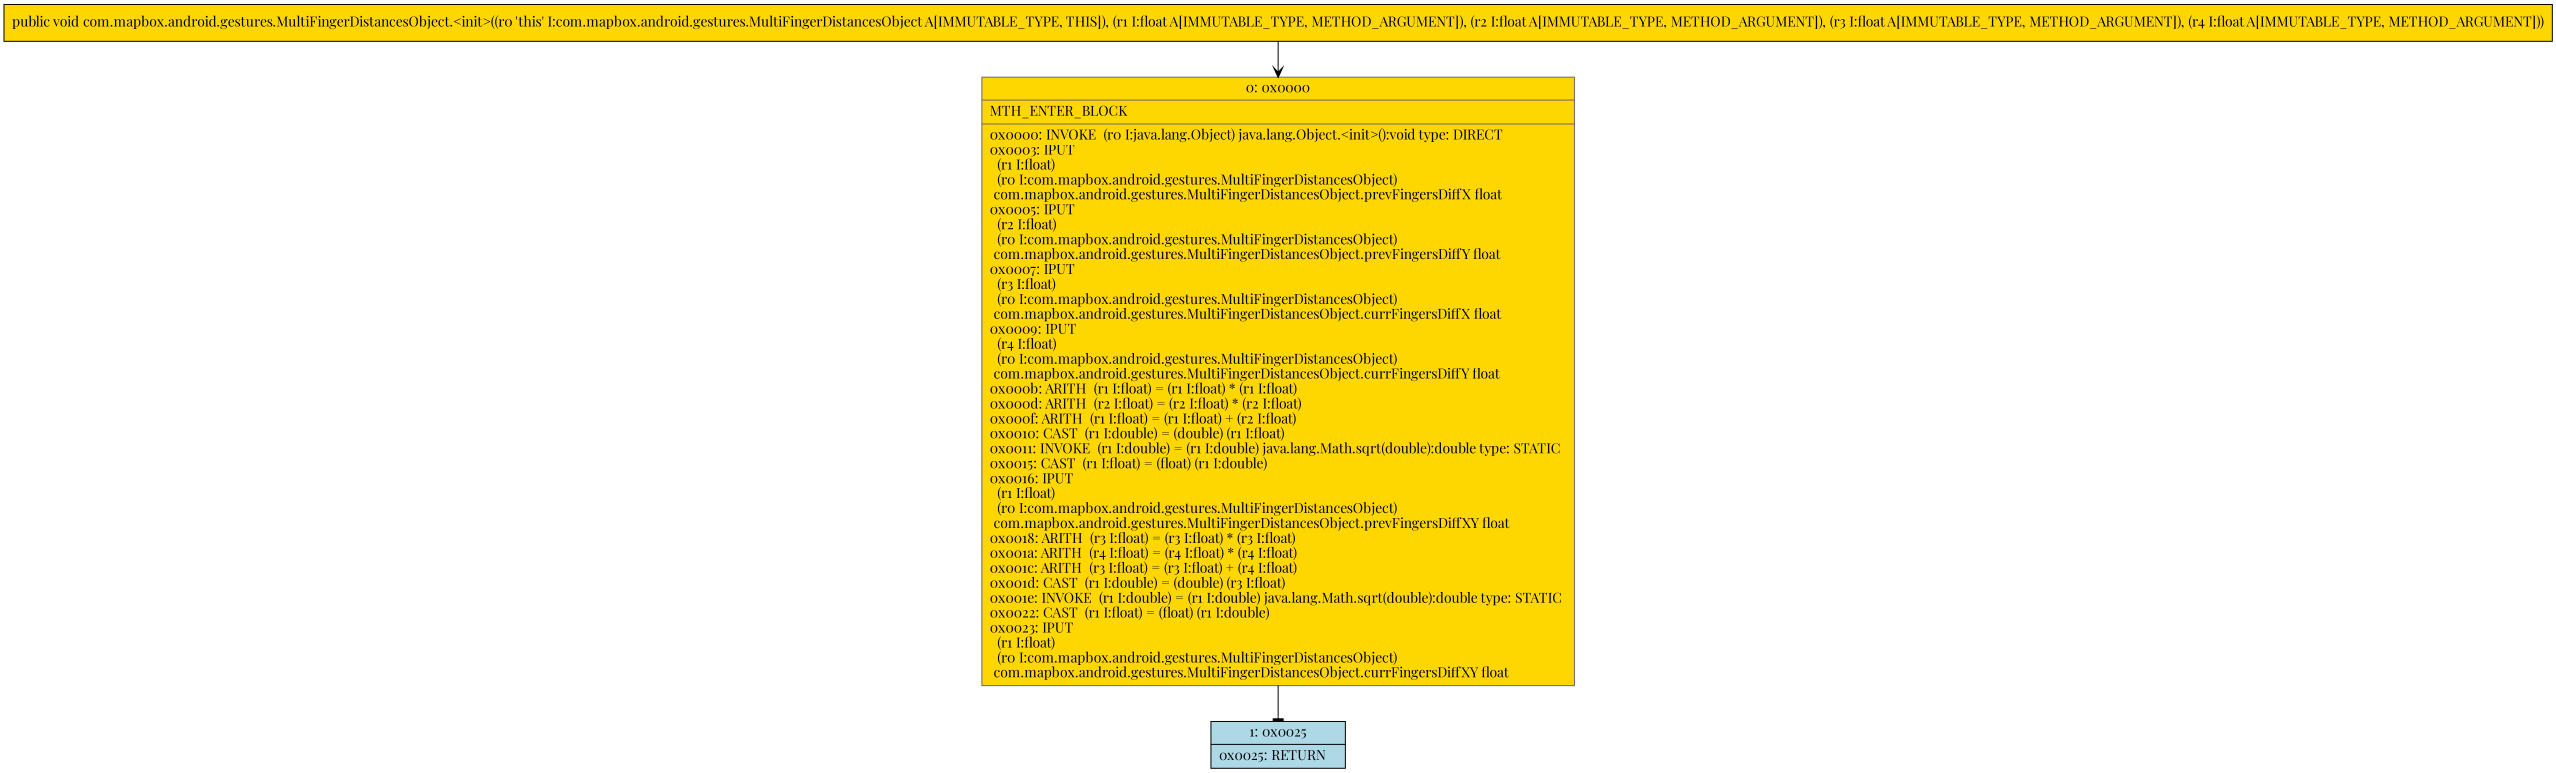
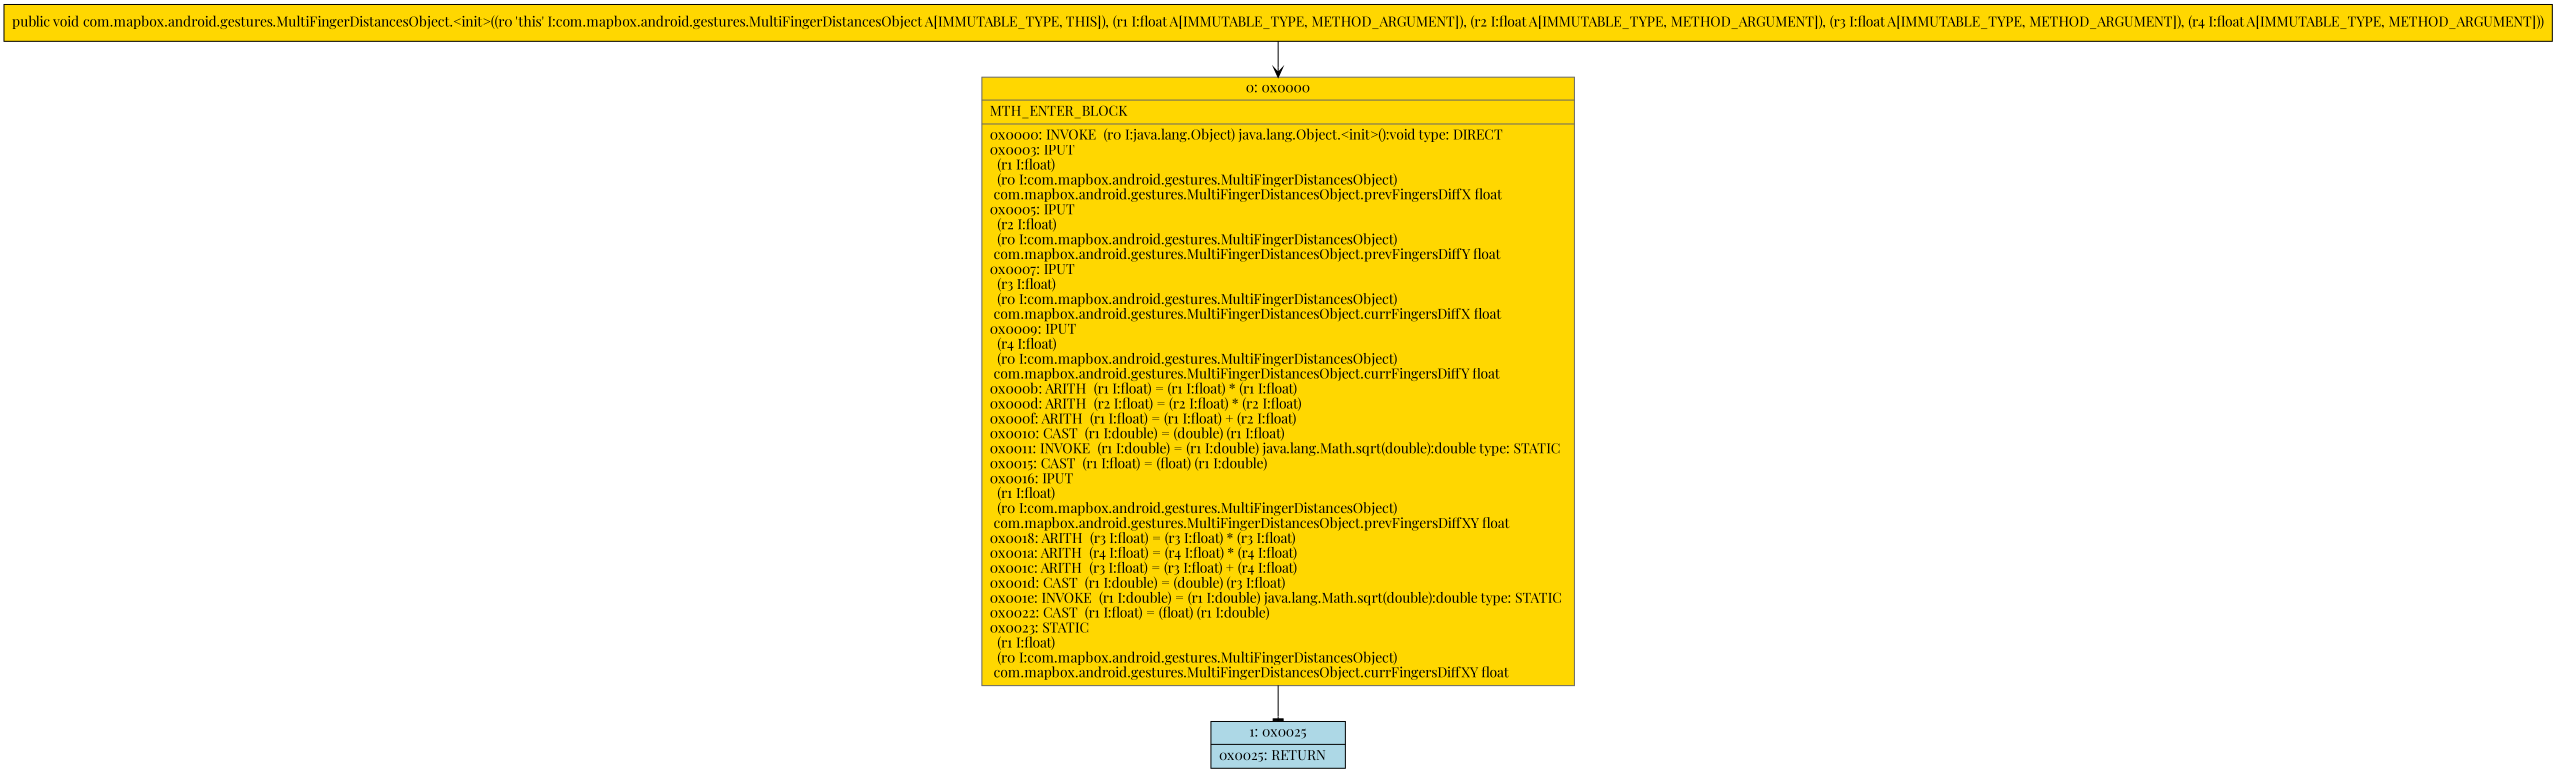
(1035, 628) -> (1044, 628)
